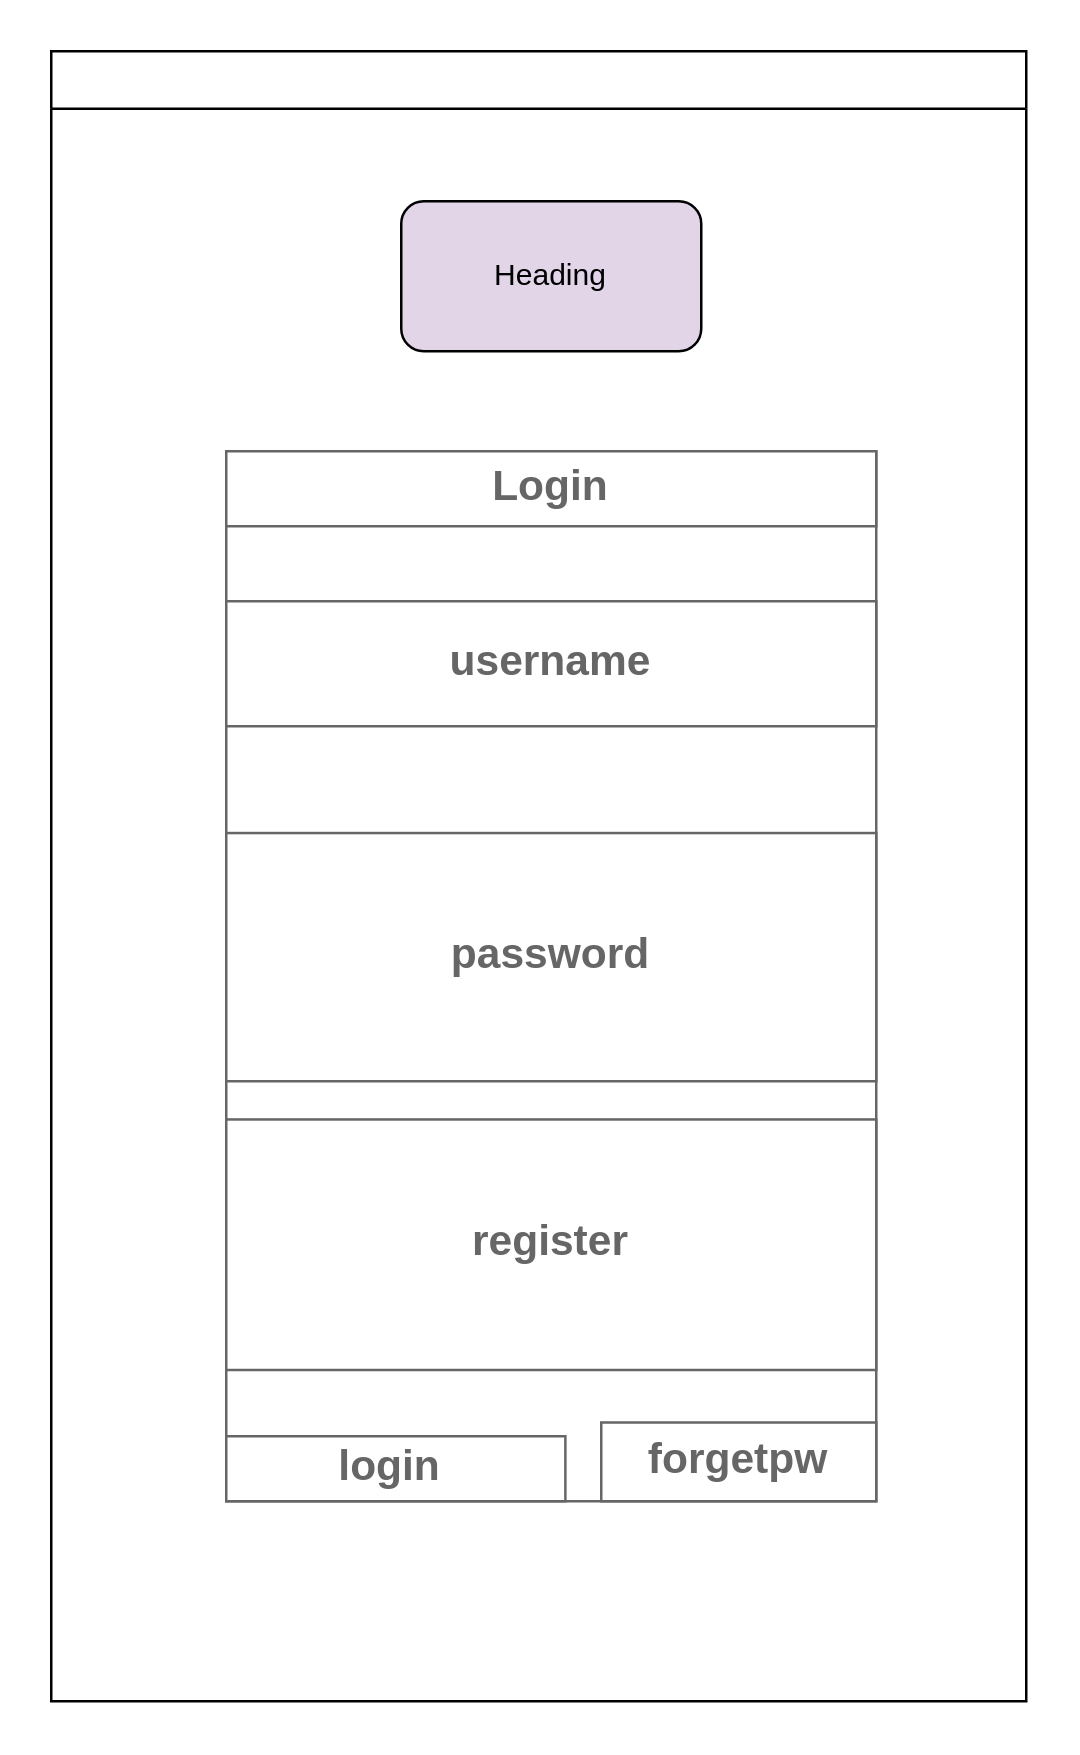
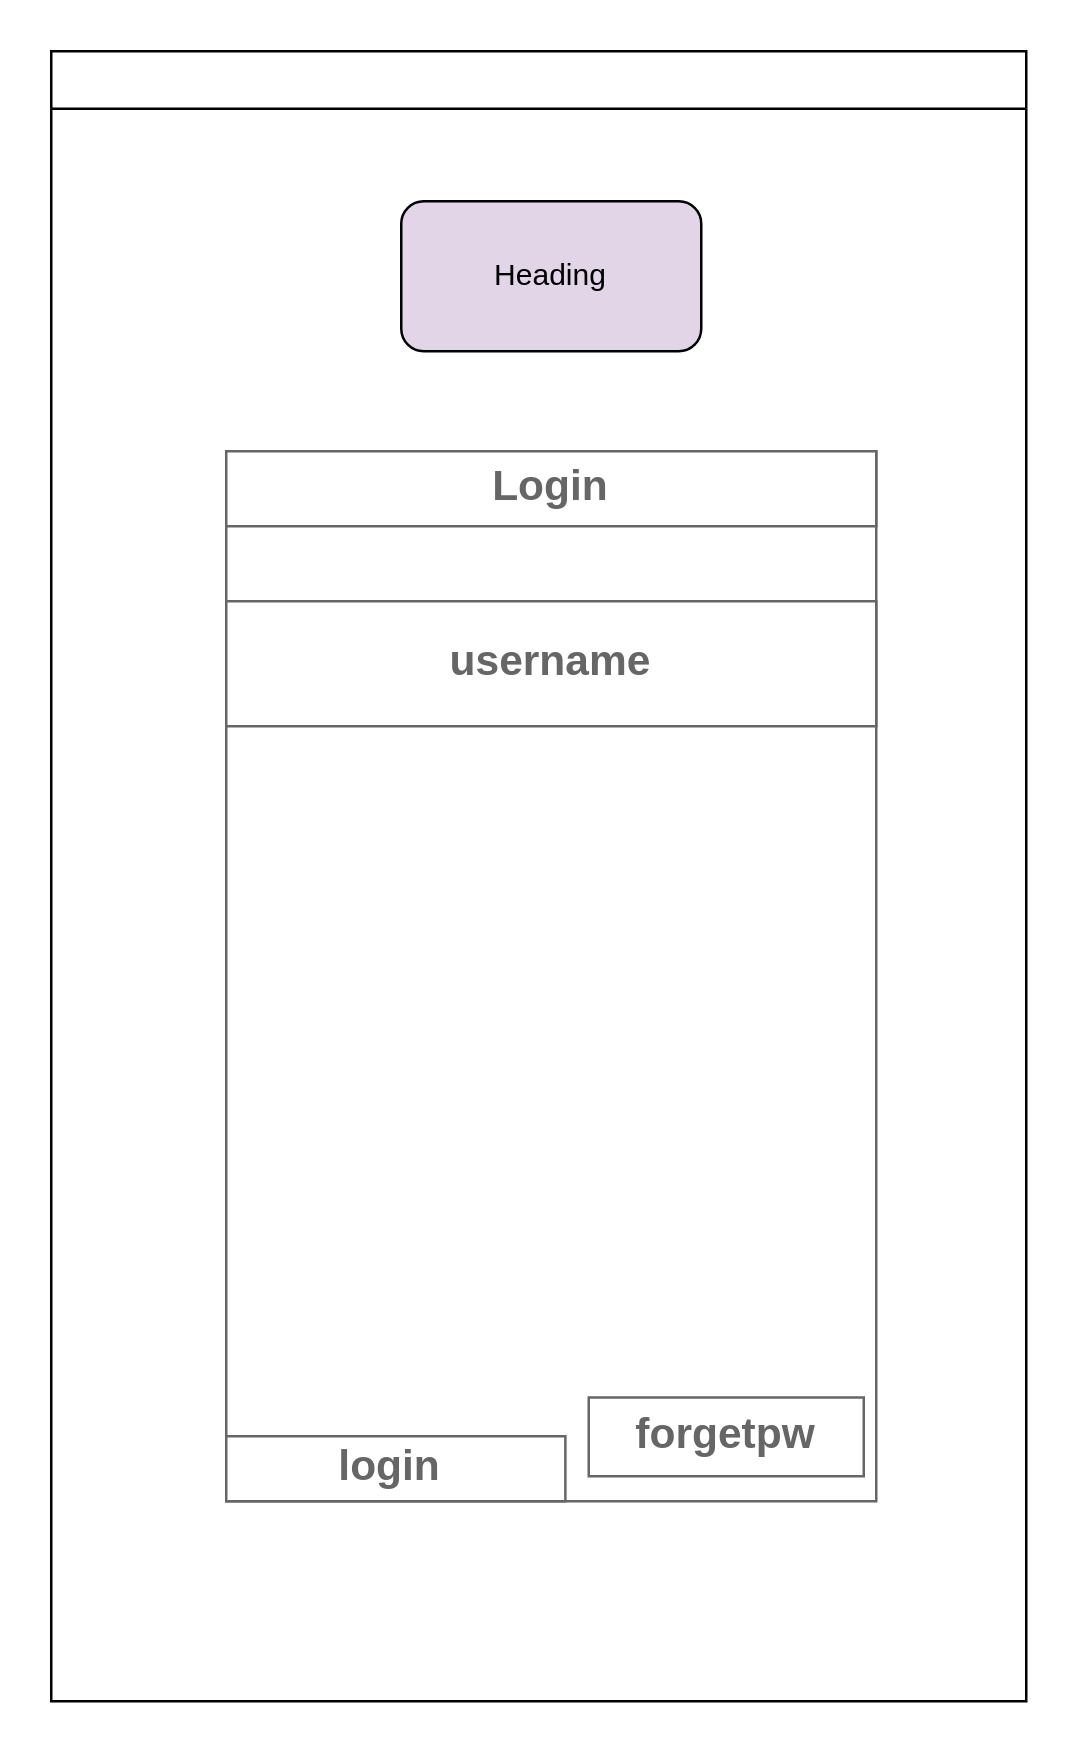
(551, 957) -> none
(551, 1245) -> none
(739, 1462) -> (726, 1437)
